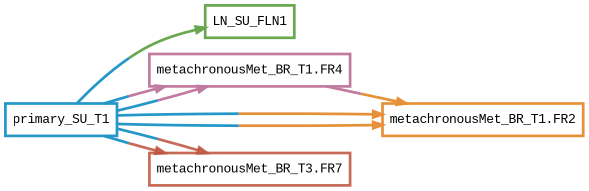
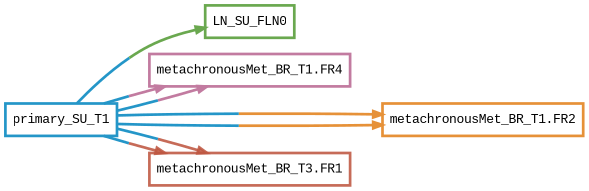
(250, 22) -> (250, 22)
(362, 94) -> none
(250, 169) -> (250, 169)
